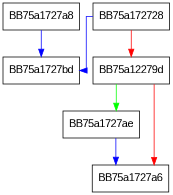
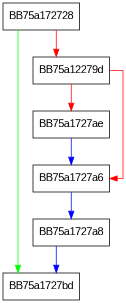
(86, 41) -> (18, 148)
(116, 94) -> (71, 94)
none -> (71, 202)
